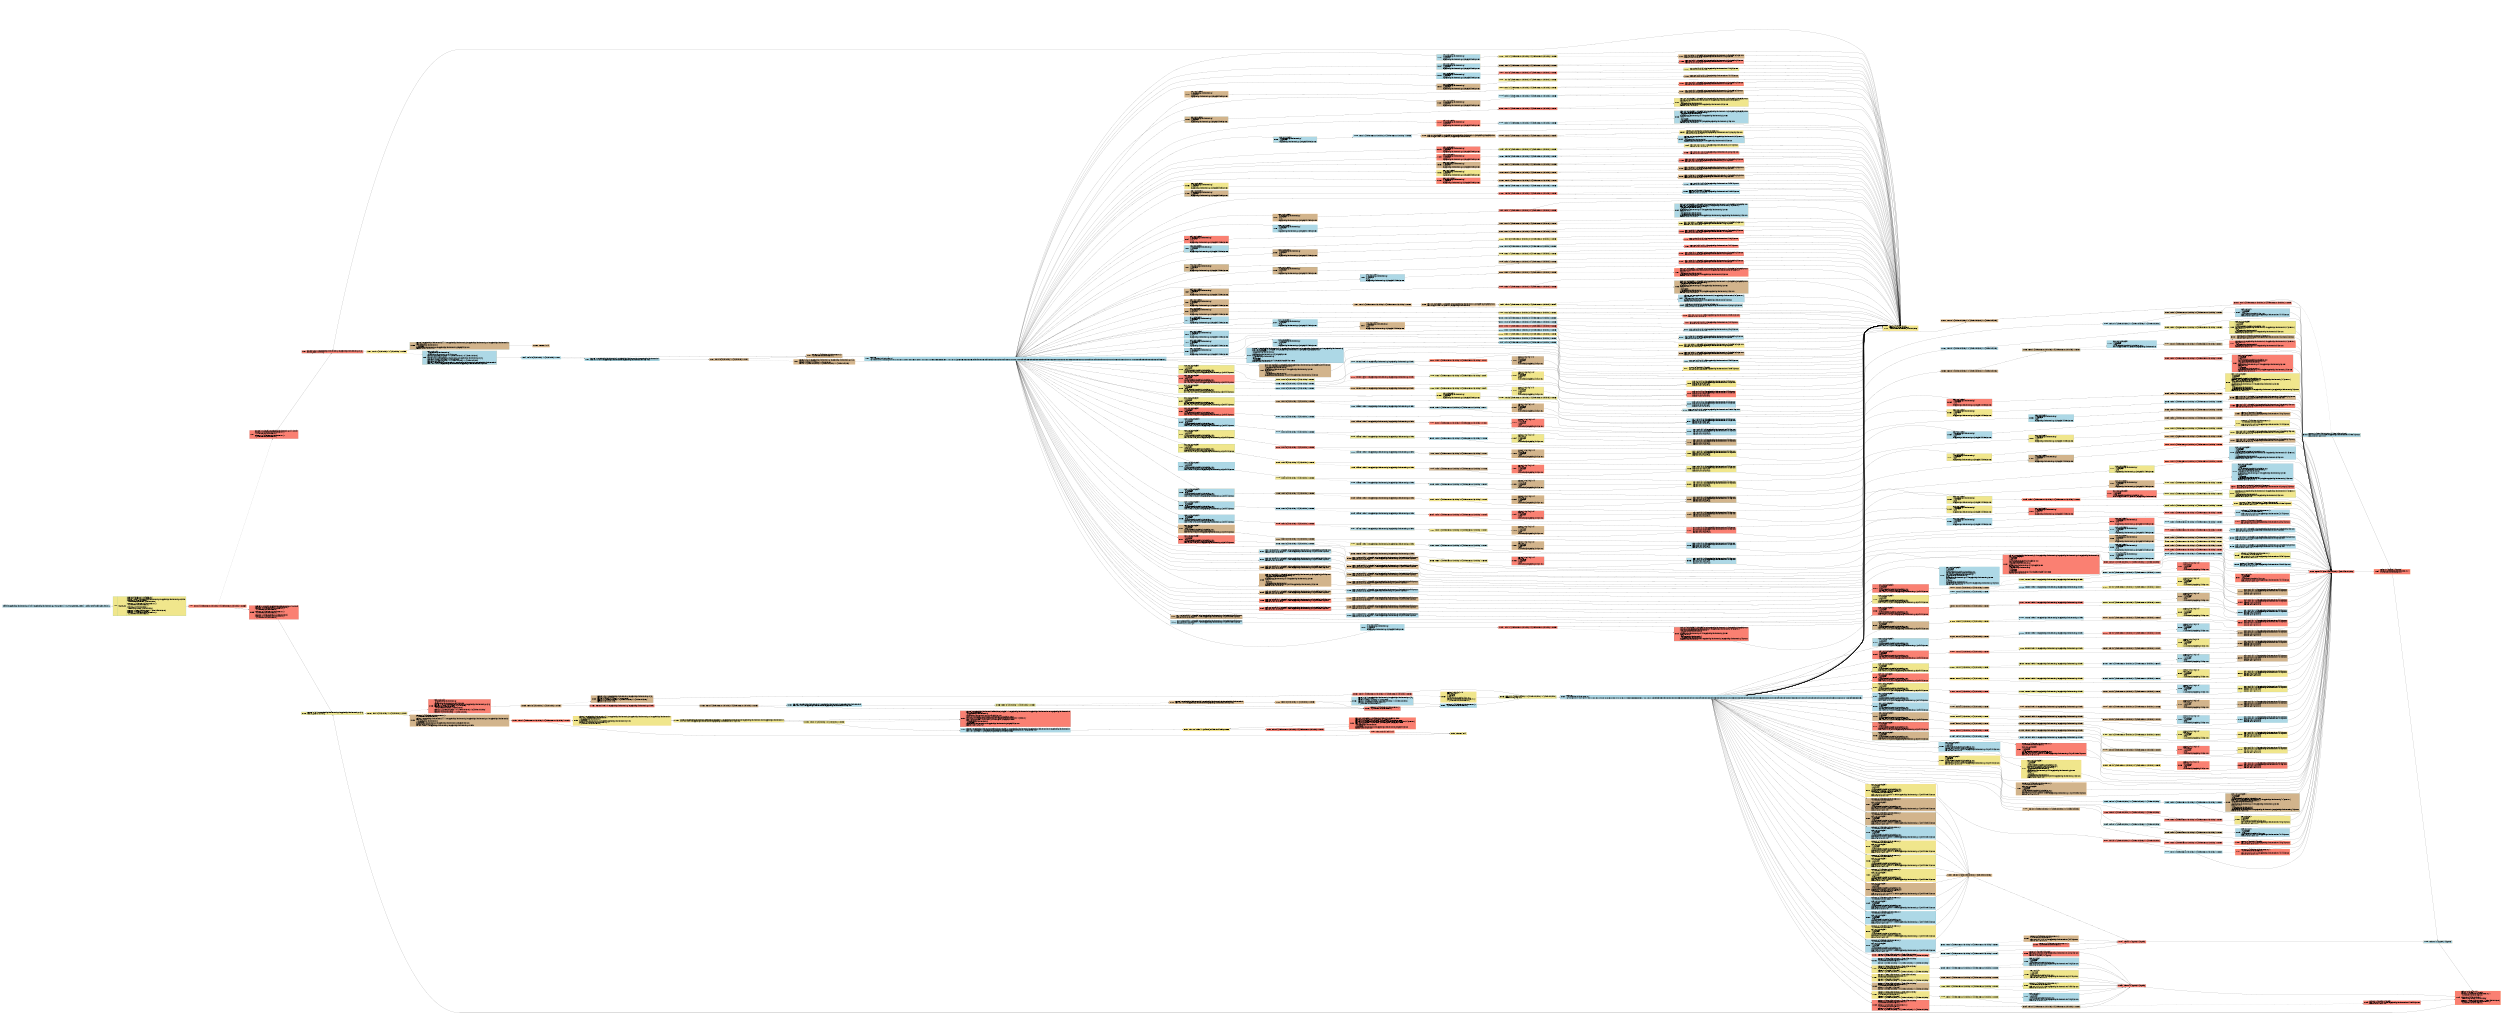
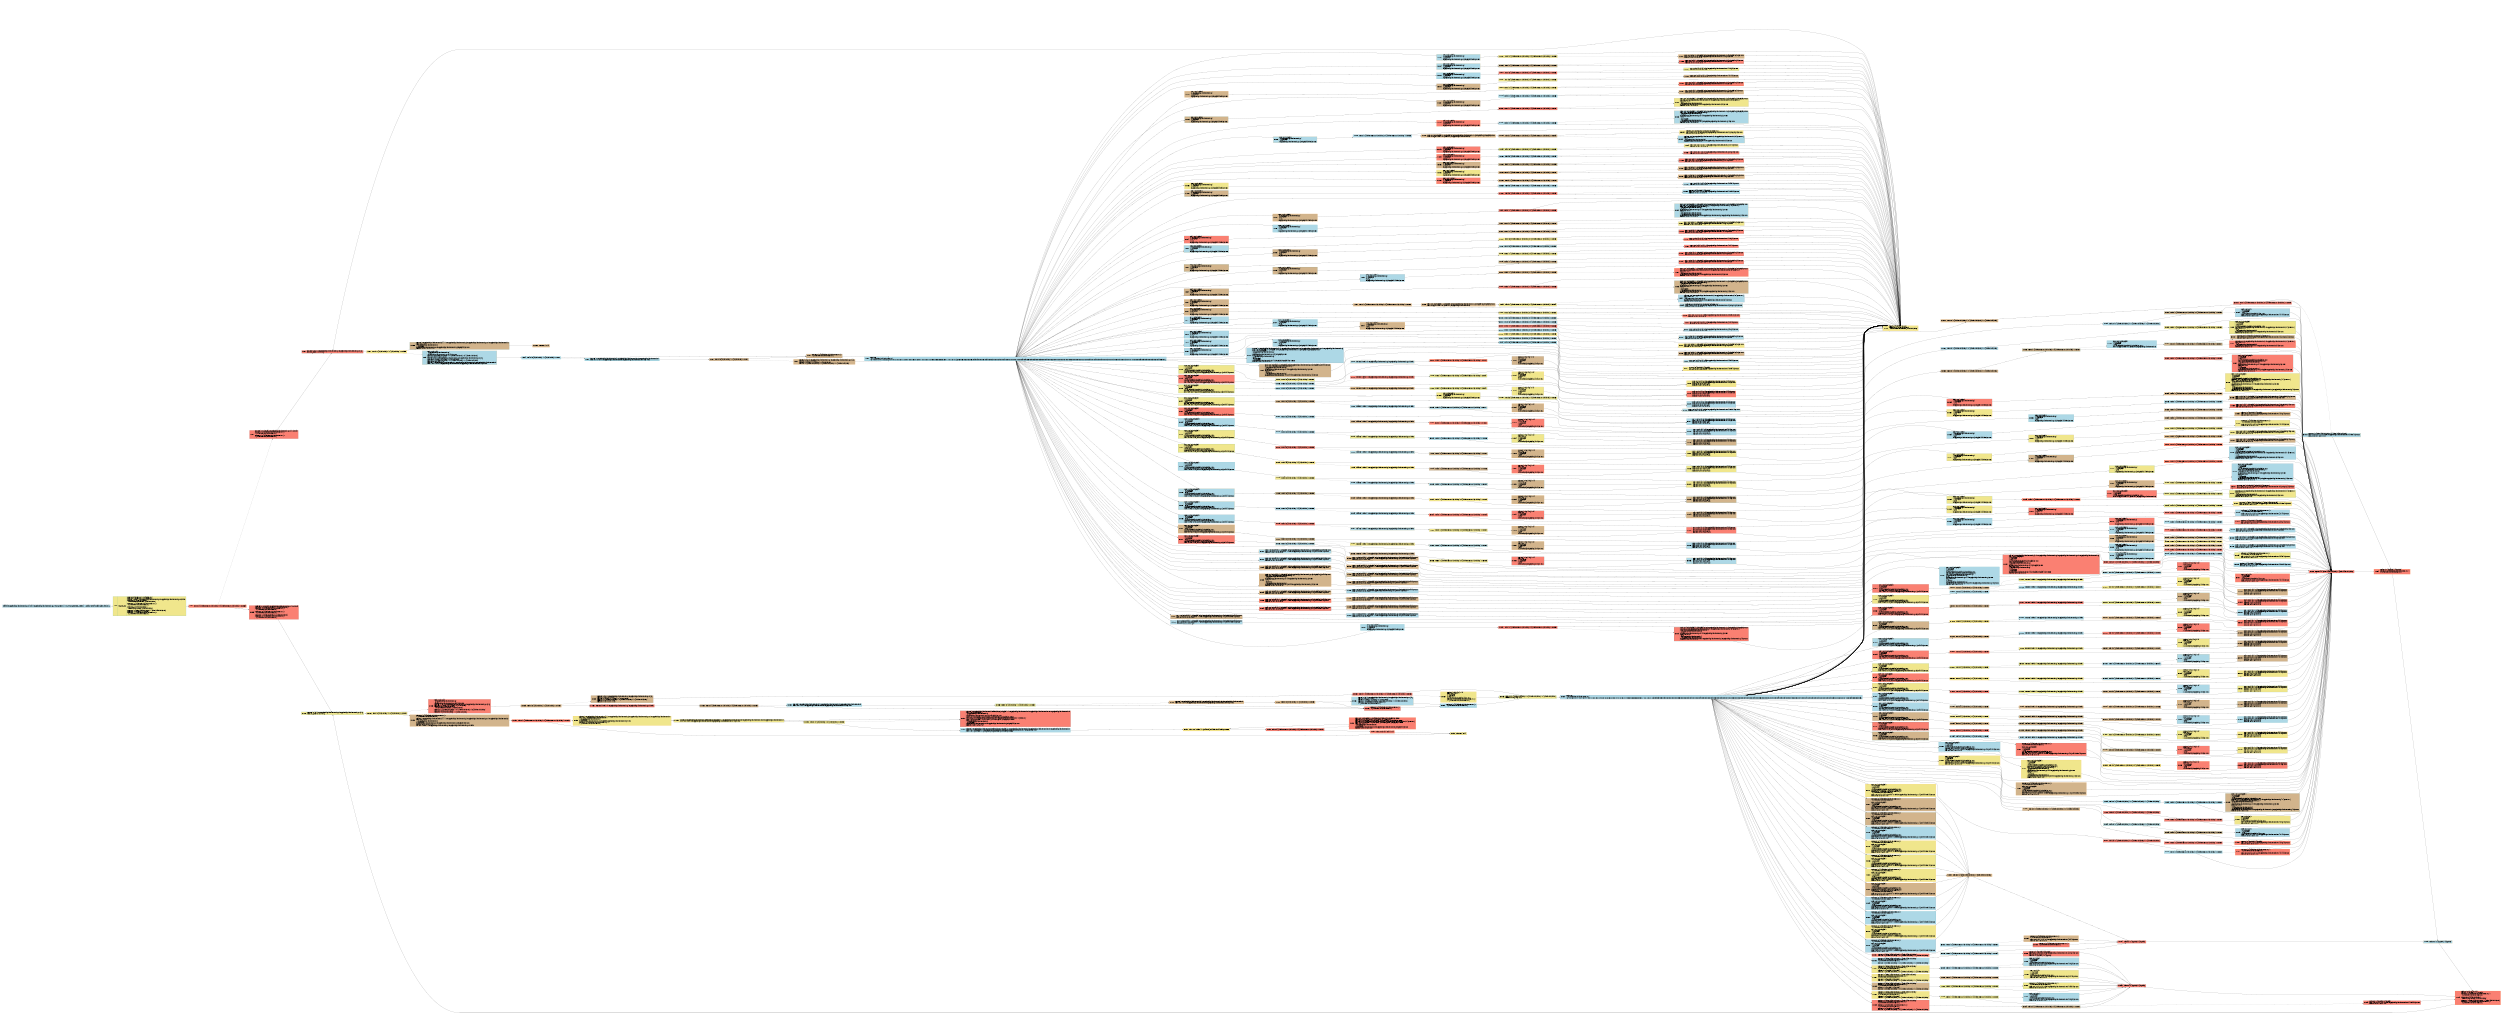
(2193, 628) -> (2193, 628)
